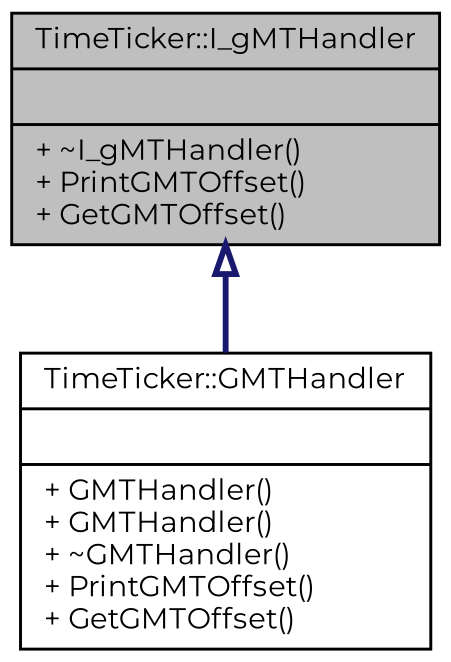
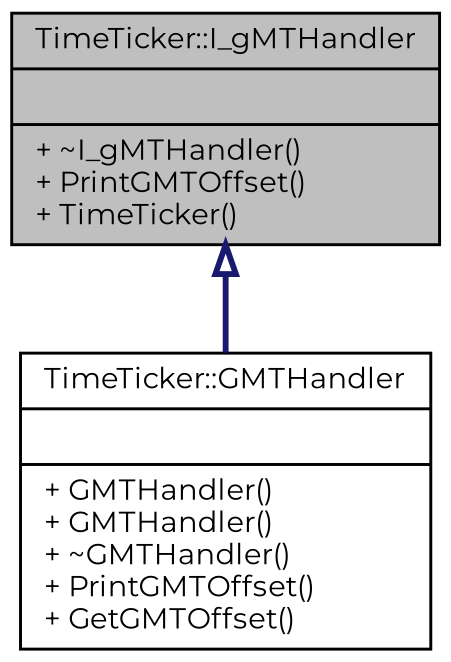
(161, 215) -> (138, 215)
